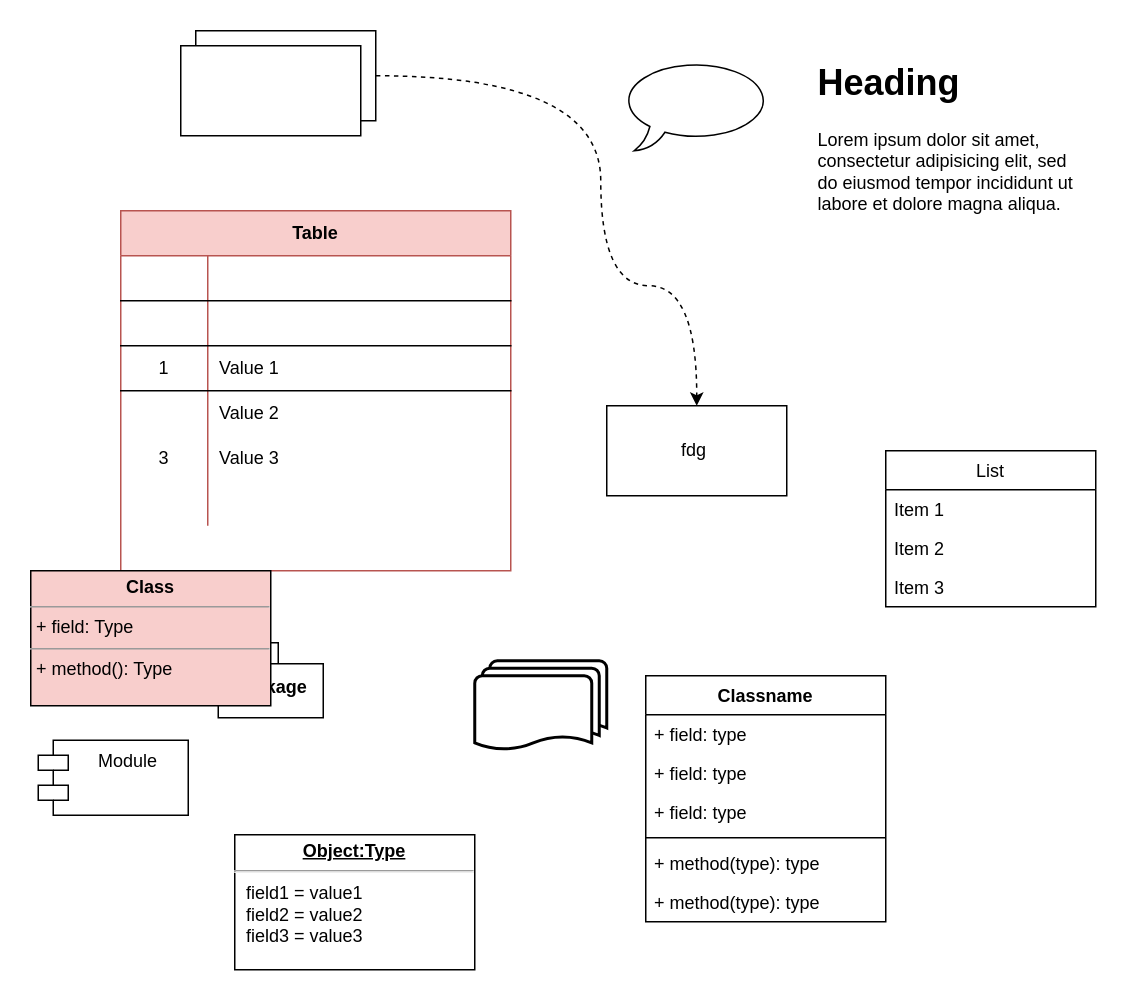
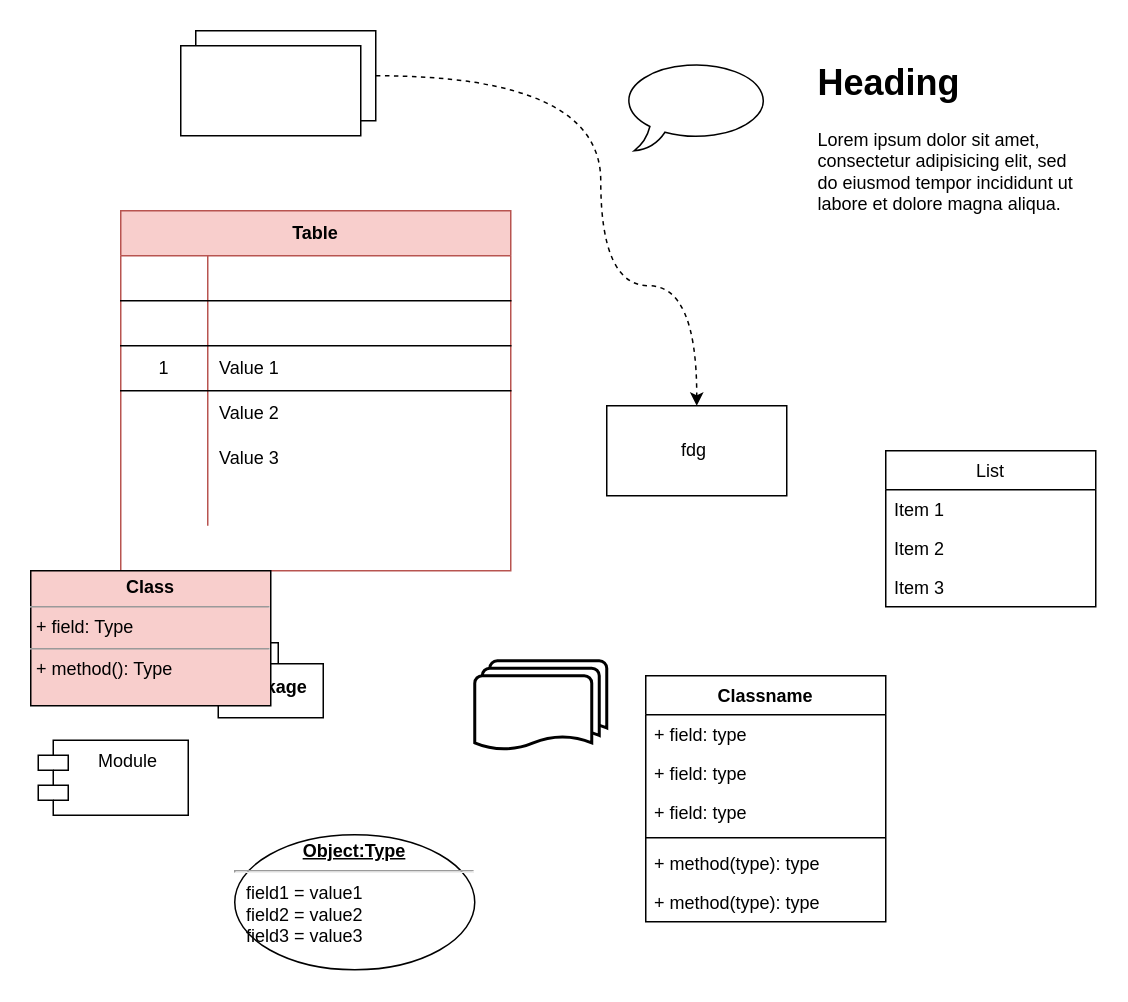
(164, 458) -> none
(355, 902) -> (355, 902)
